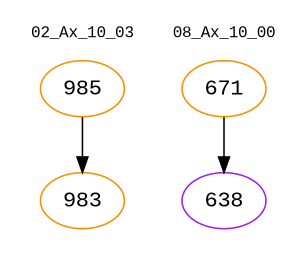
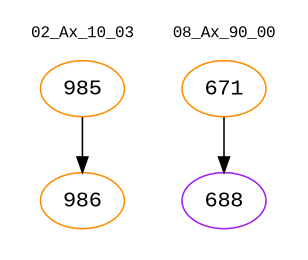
(225, 33) -> (225, 33)
(82, 201) -> (82, 201)
(224, 201) -> (224, 201)
